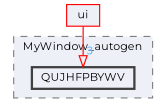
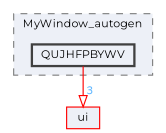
(83, 44) -> (83, 82)
